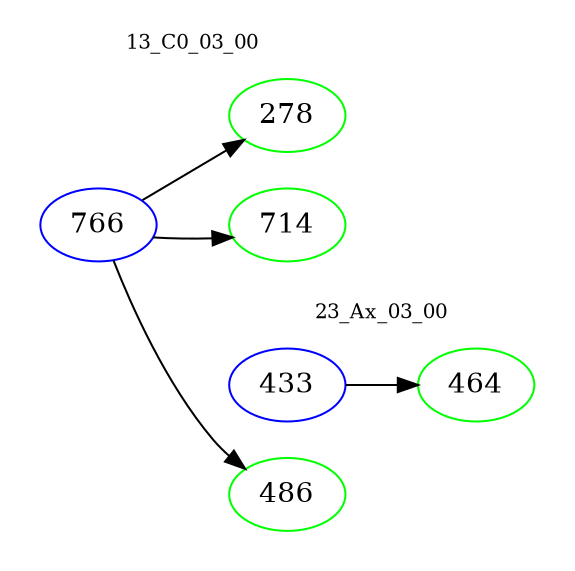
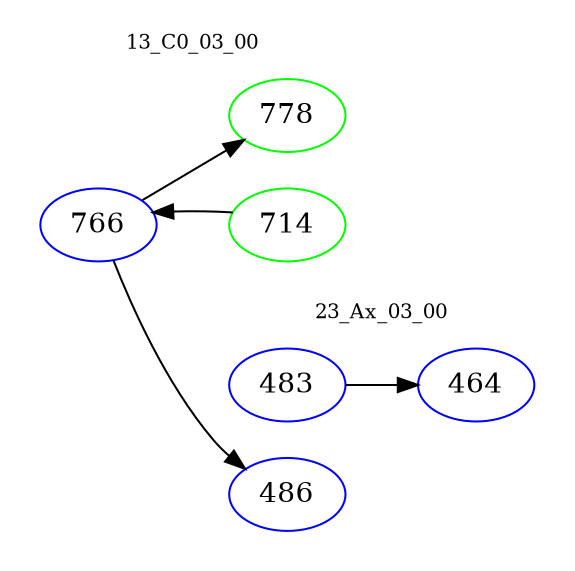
(287, 116) -> (287, 116)
(182, 239) -> (203, 211)
(287, 385) -> (287, 385)
(476, 385) -> (476, 385)
(287, 494) -> (287, 494)
